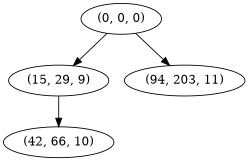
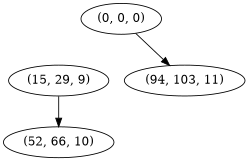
(93, 47) -> none
(185, 81) -> (185, 81)
(59, 142) -> (59, 142)
